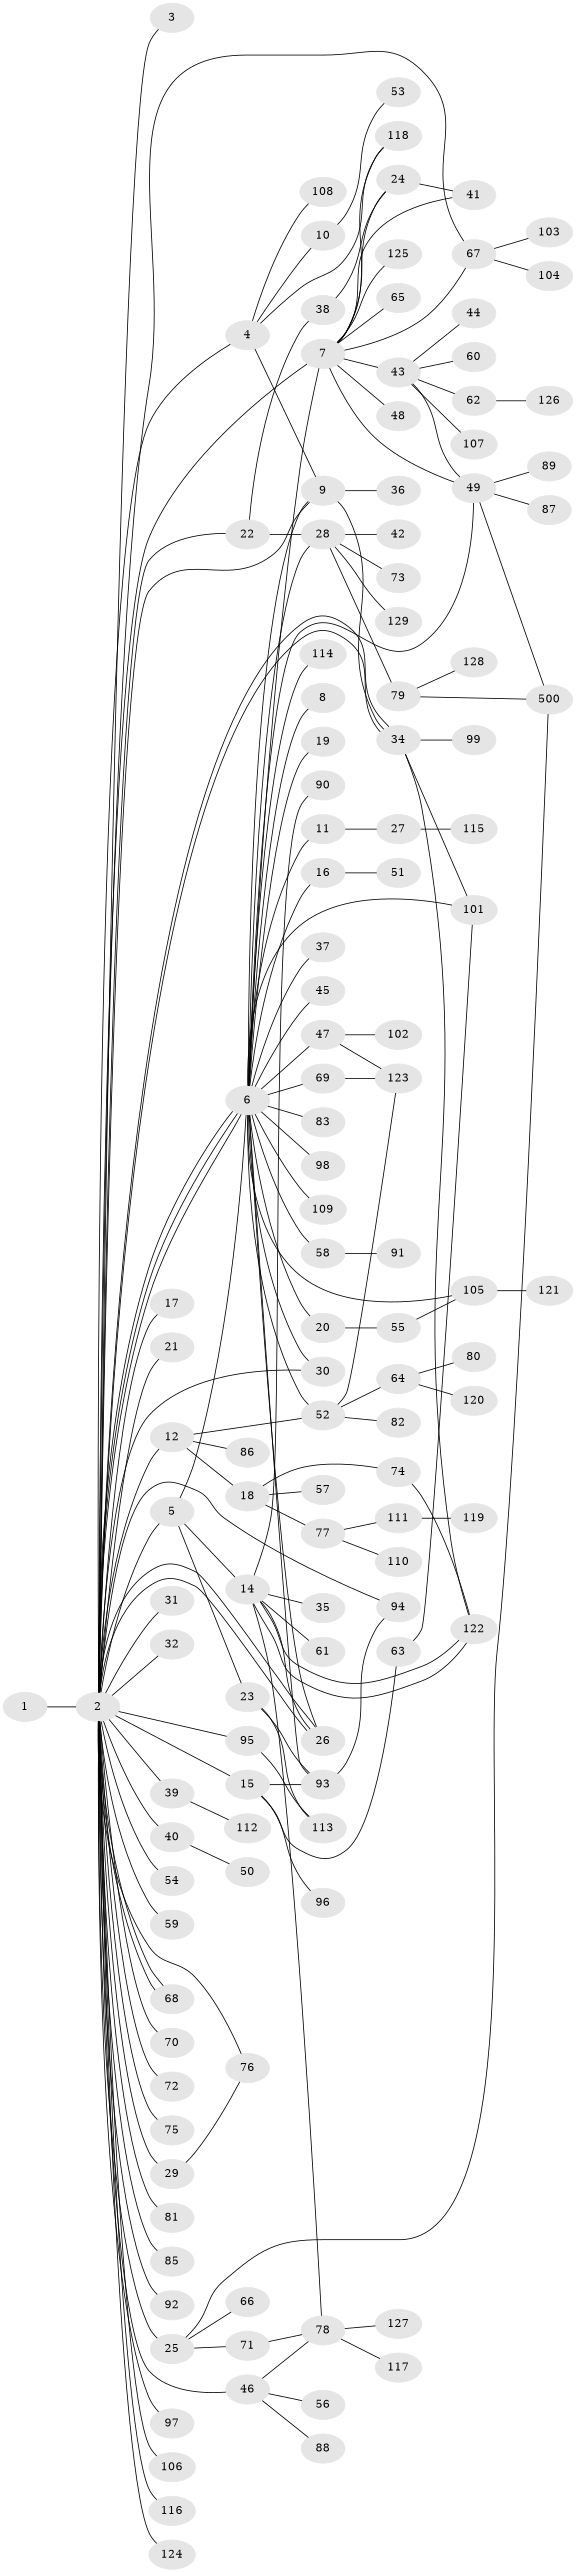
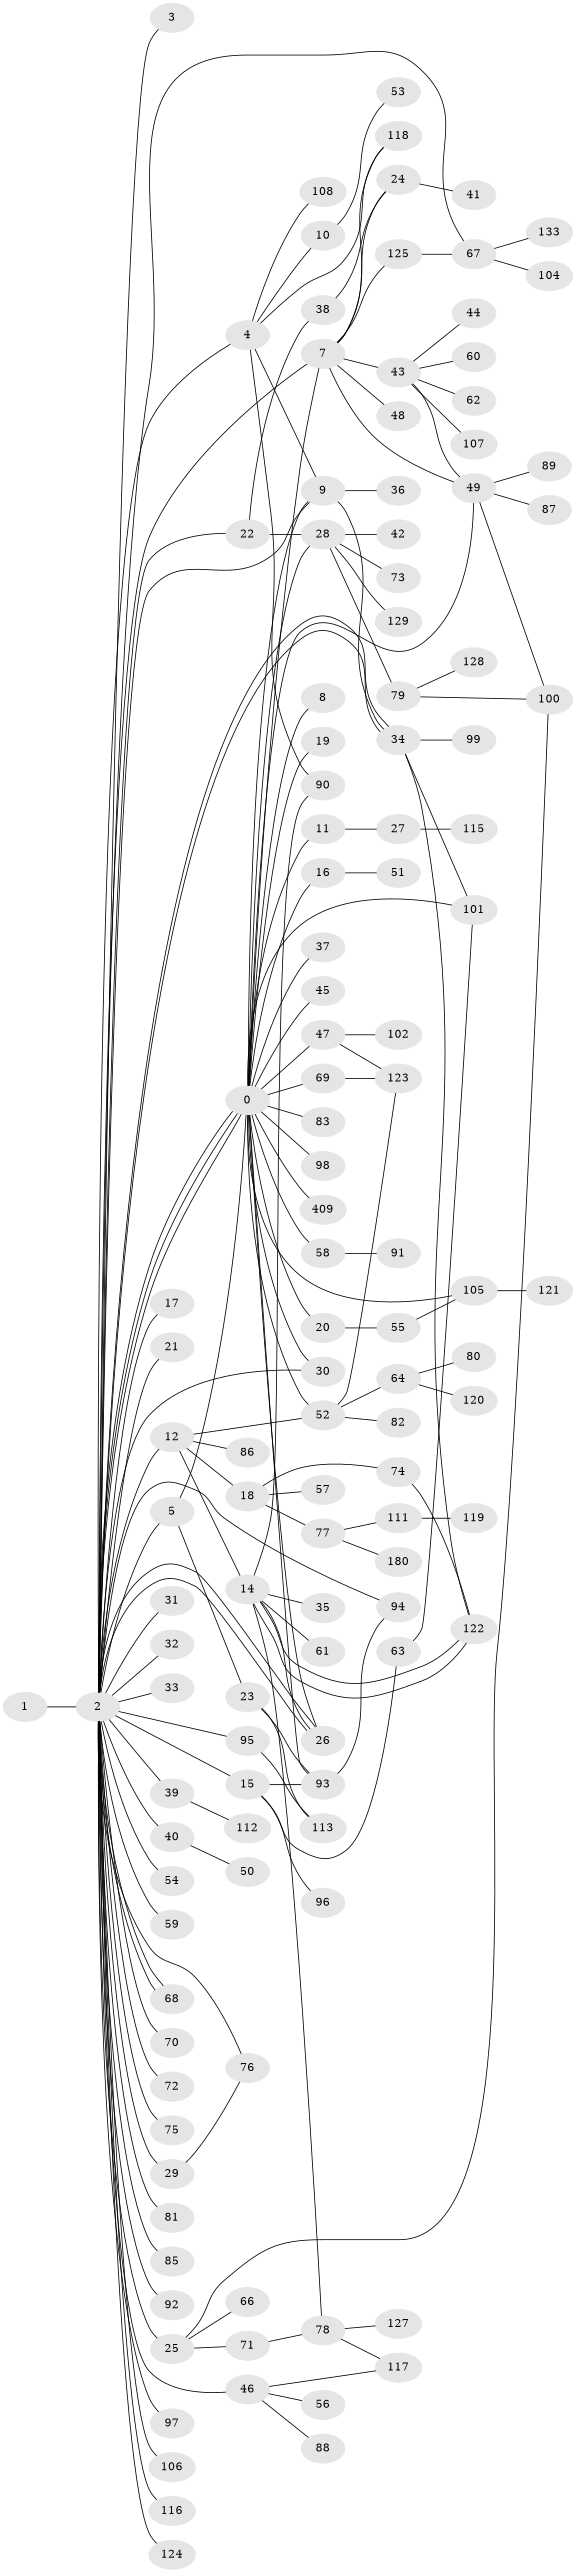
(549, 232) -> (549, 232)
(371, 238) -> none
(399, 298) -> none
(415, 324) -> (437, 254)
(549, 401) -> none
none -> (274, 565)
(323, 654) -> none
(549, 700) -> (549, 700)
(248, 1100) -> (248, 1100)
(323, 1210) -> (323, 1210)
(210, 1551) -> (210, 1513)
(399, 1562) -> (399, 1562)
none -> (172, 1688)
(285, 2360) -> (323, 2379)
